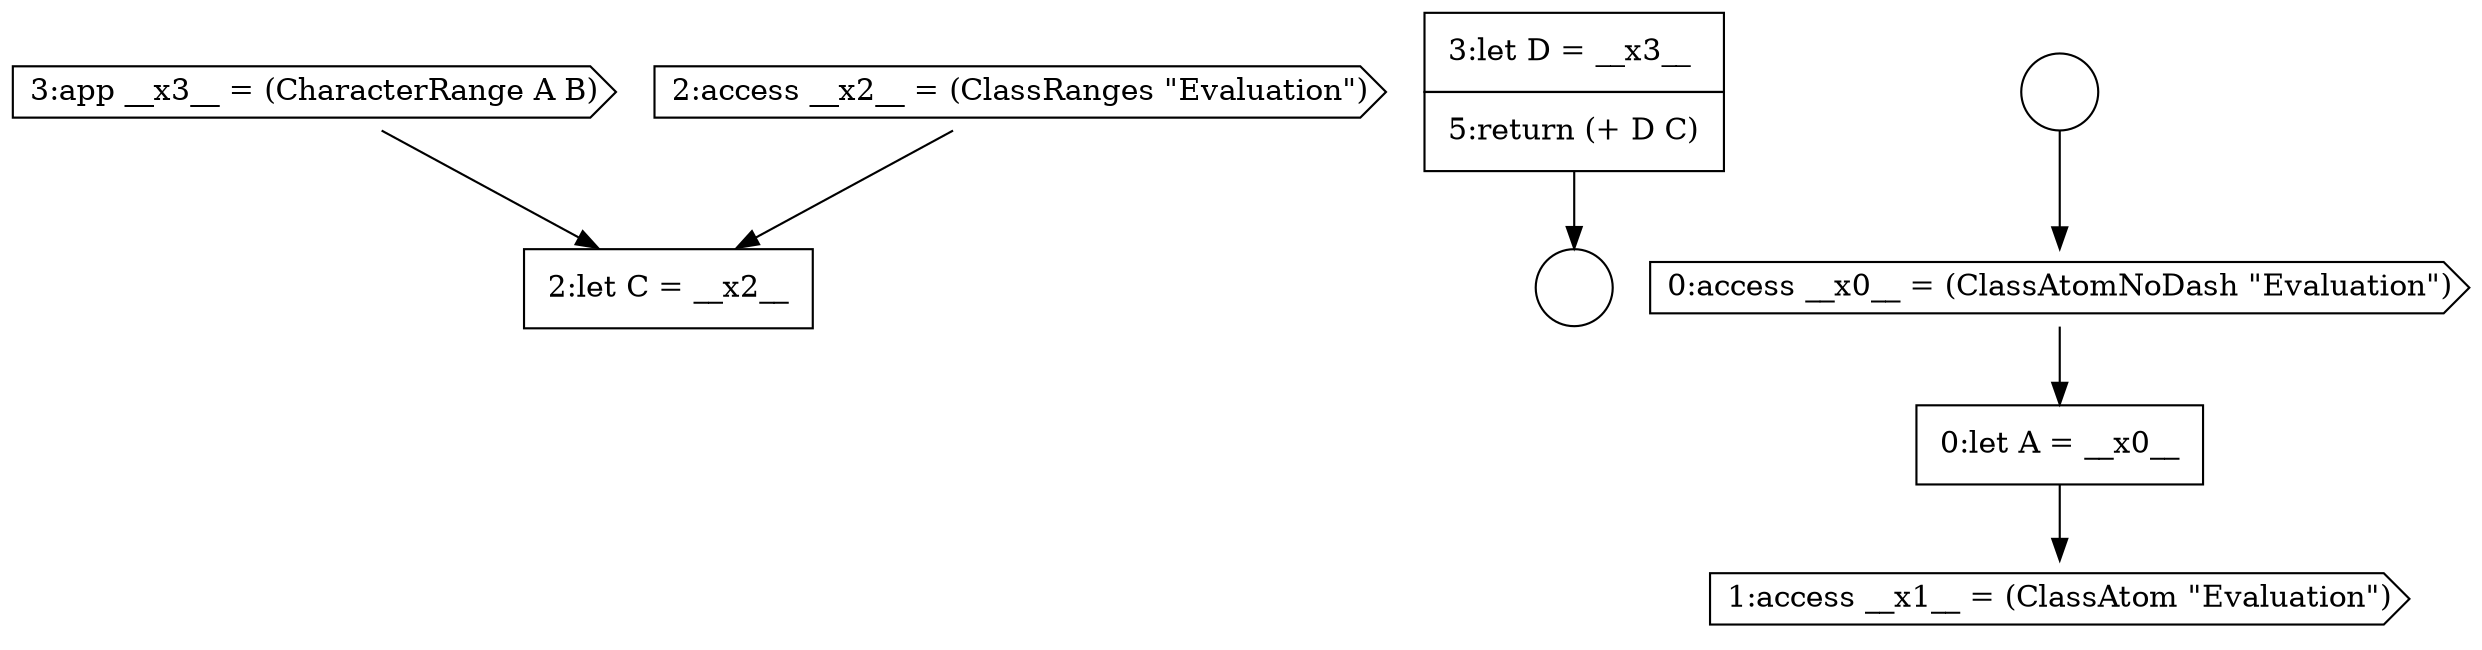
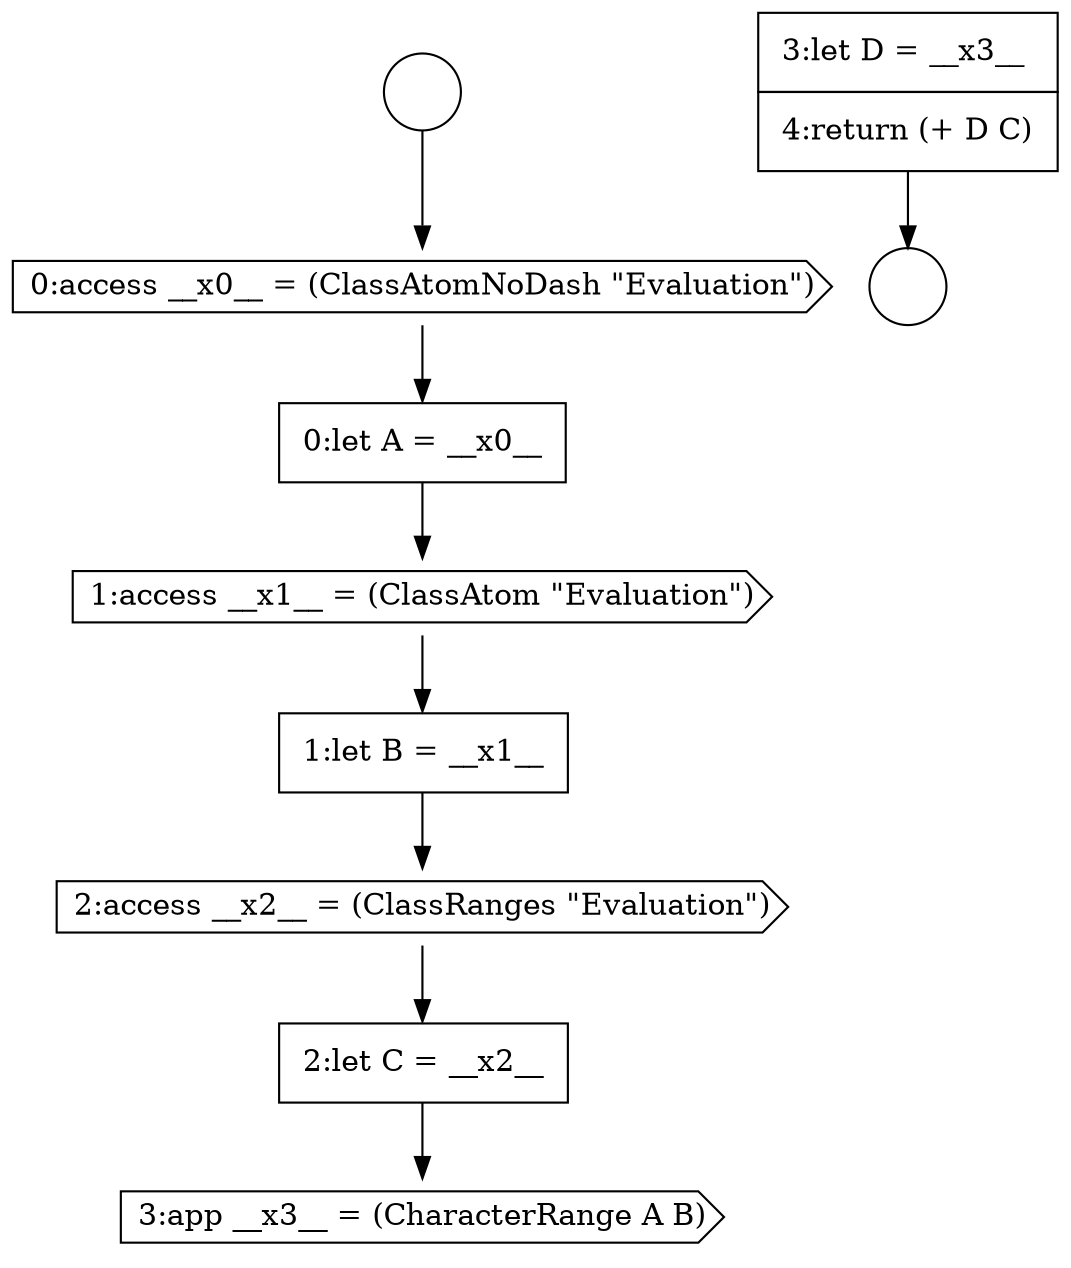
(1574, 130) -> (908, 130)
(480, 184) -> (422, 1129)
none -> (422, 752)
